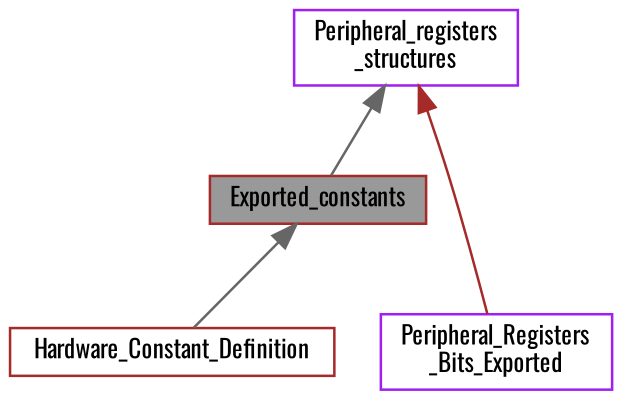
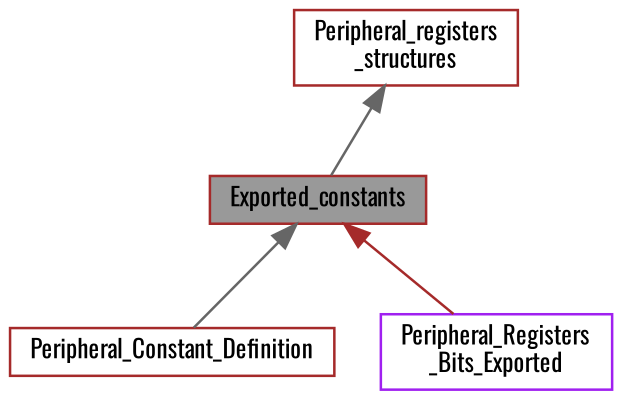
(406, 48) -> (406, 48)
(459, 212) -> (409, 277)
(172, 352) -> (172, 352)
